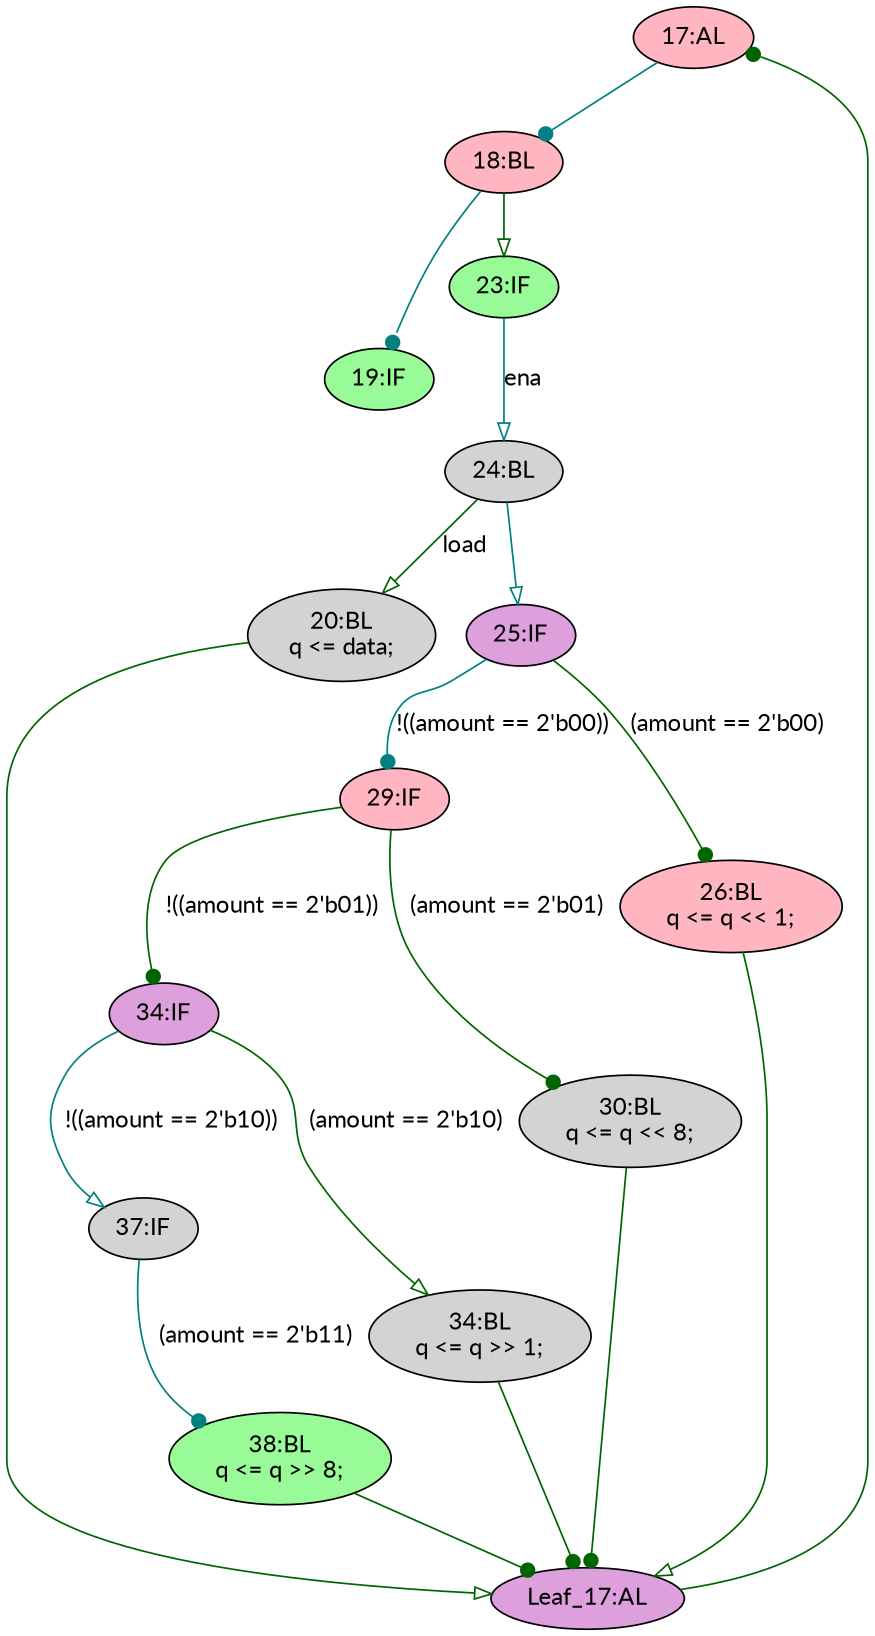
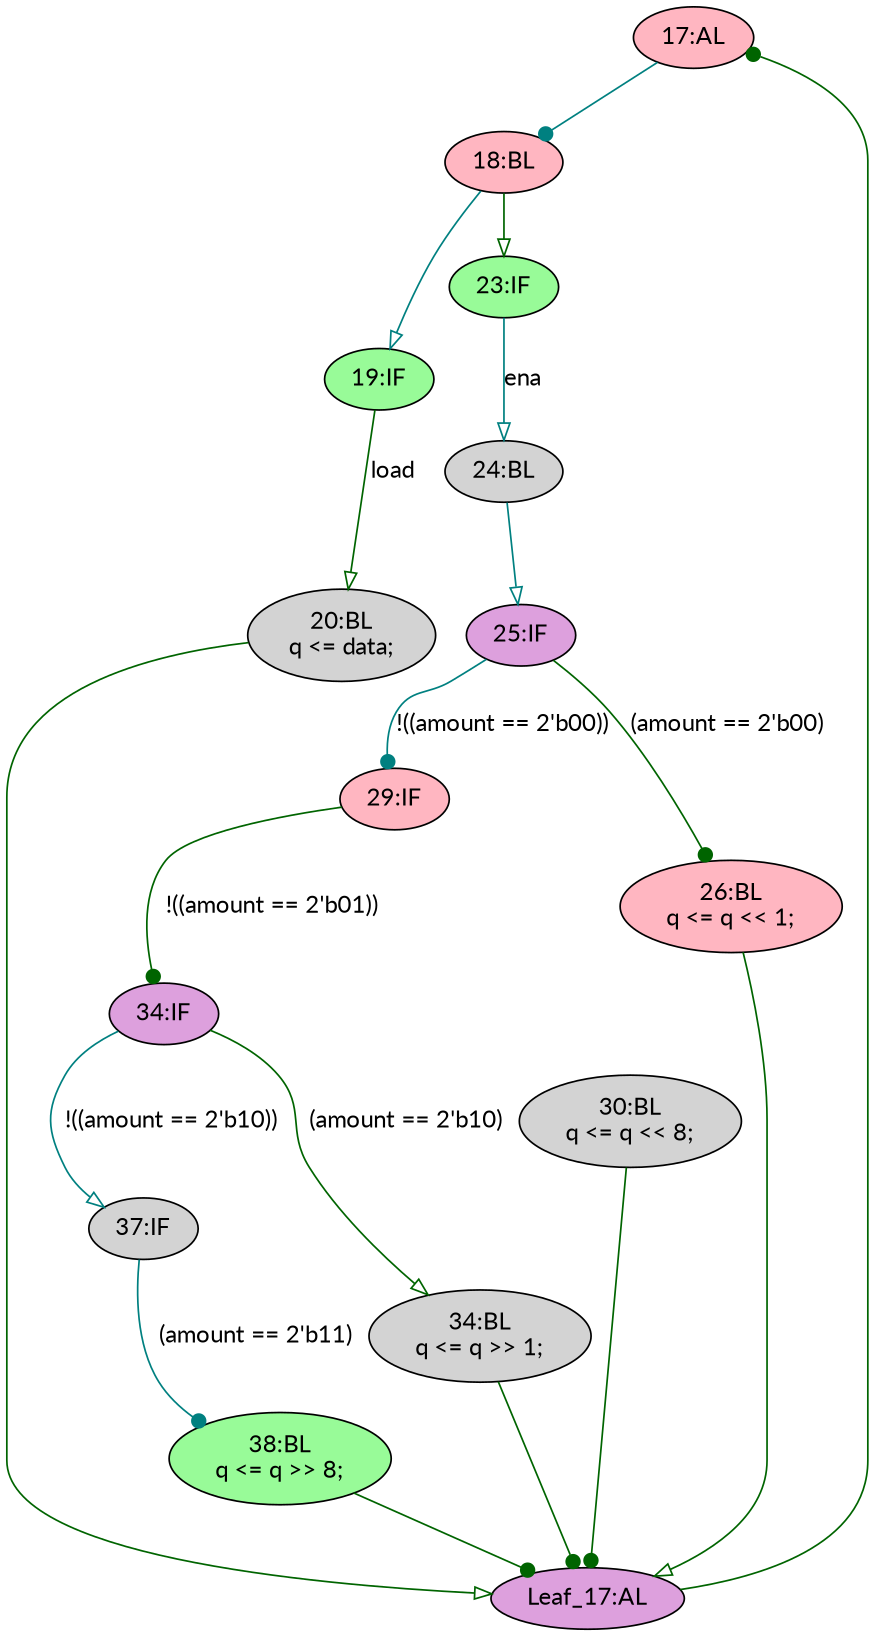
(433, 258) -> (433, 258)
(436, 540) -> (363, 491)
(428, 979) -> none
